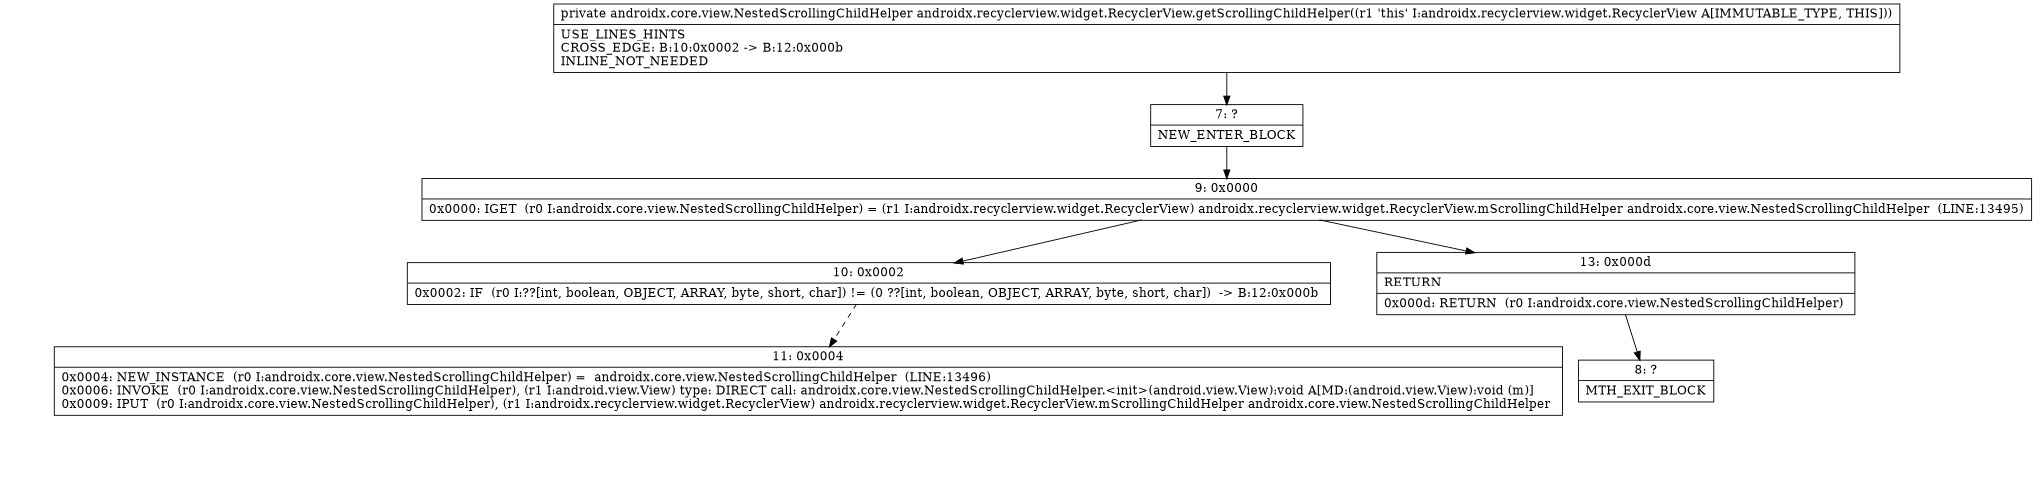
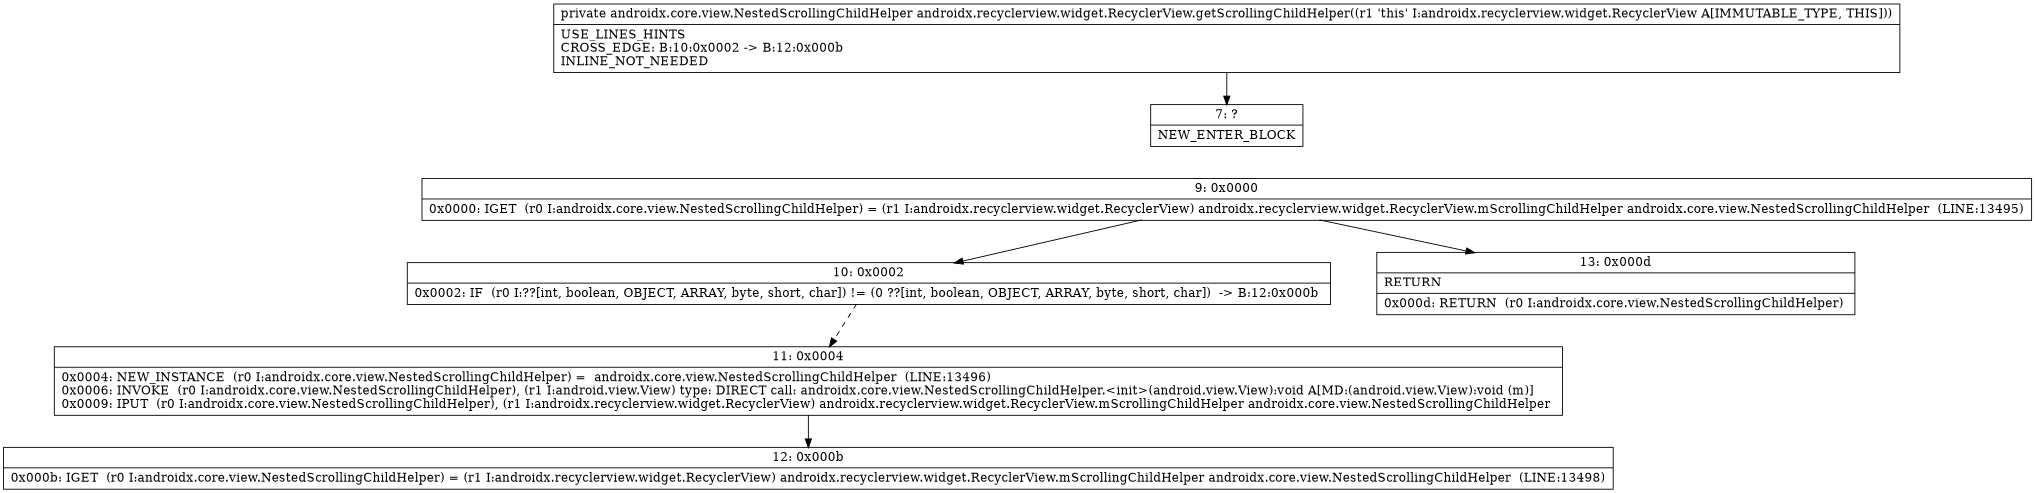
(1227, 158) -> none
(1646, 381) -> none
none -> (808, 468)
